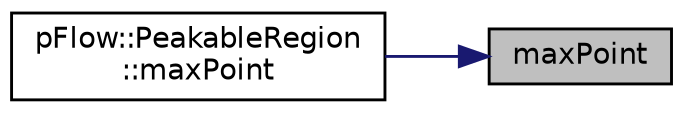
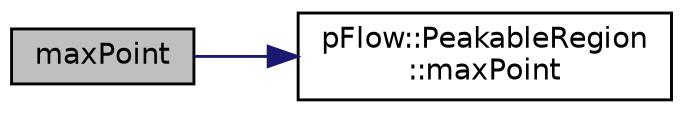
(422, 56) -> (231, 56)
